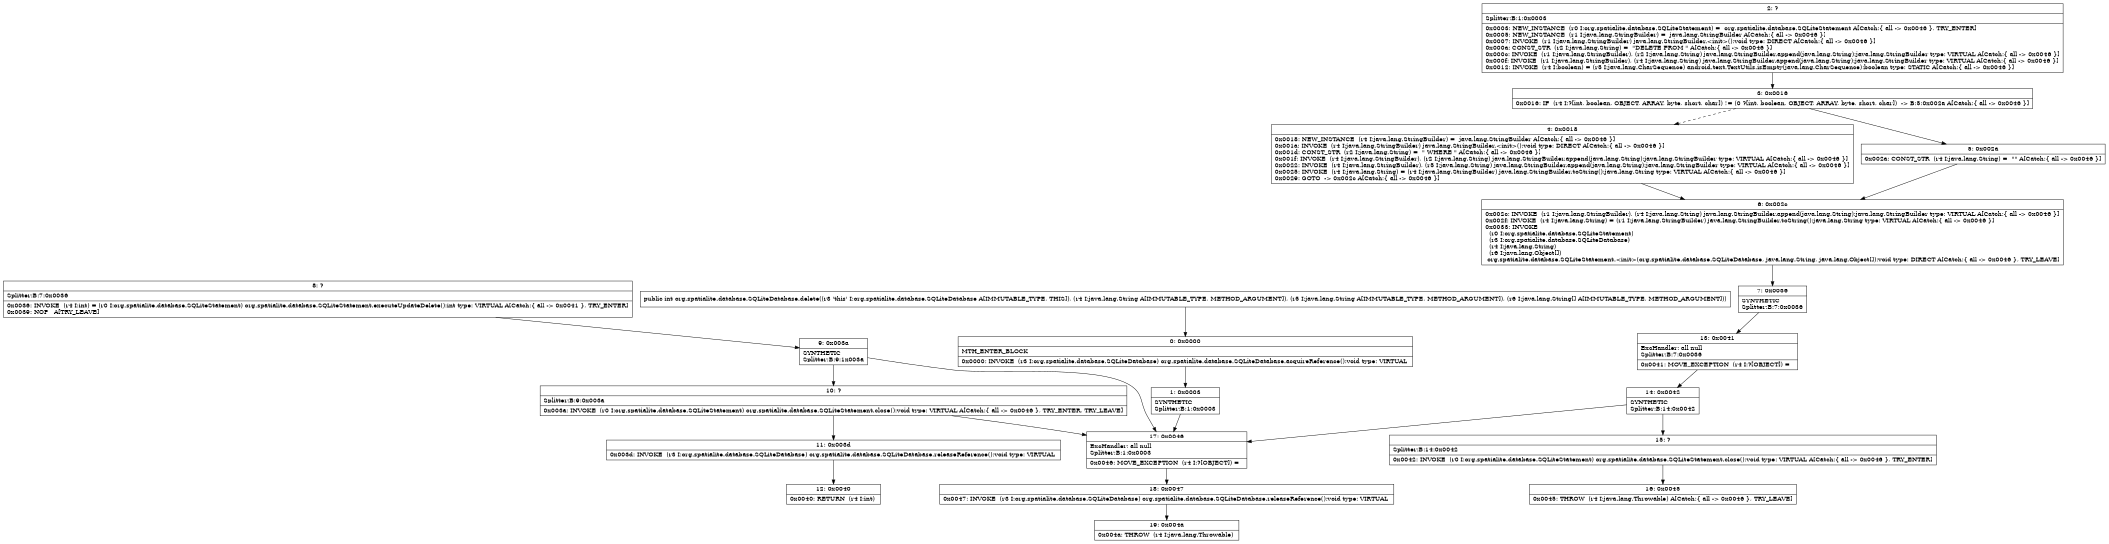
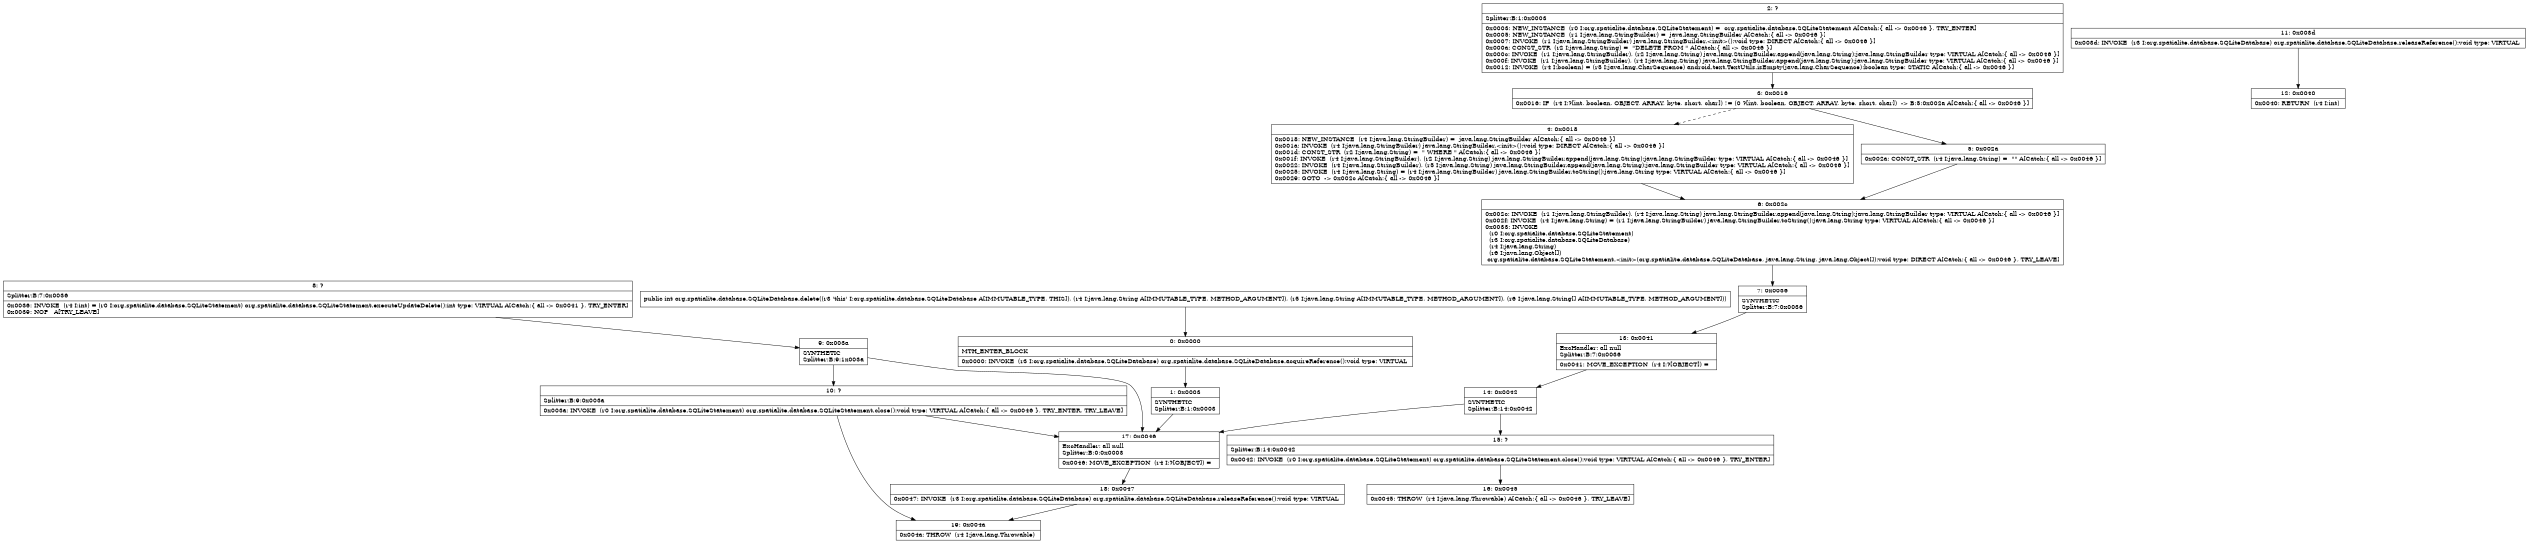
(834, 426) -> (863, 476)
(1121, 453) -> (1093, 453)
